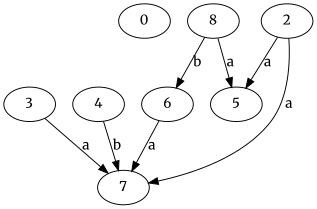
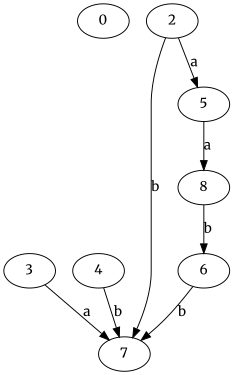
(224, 58) -> (204, 141)
(289, 104) -> (156, 188)
(152, 146) -> (182, 312)
